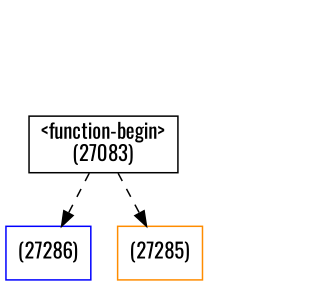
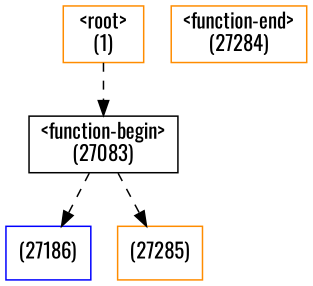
none -> (103, 34)
none -> (239, 34)
(48, 253) -> (48, 253)
